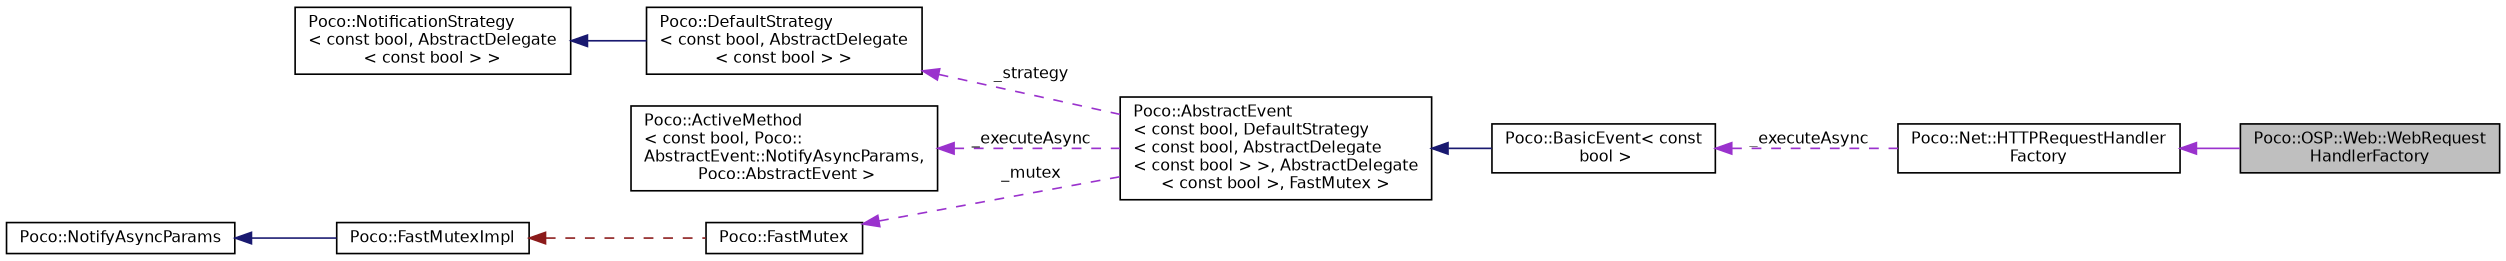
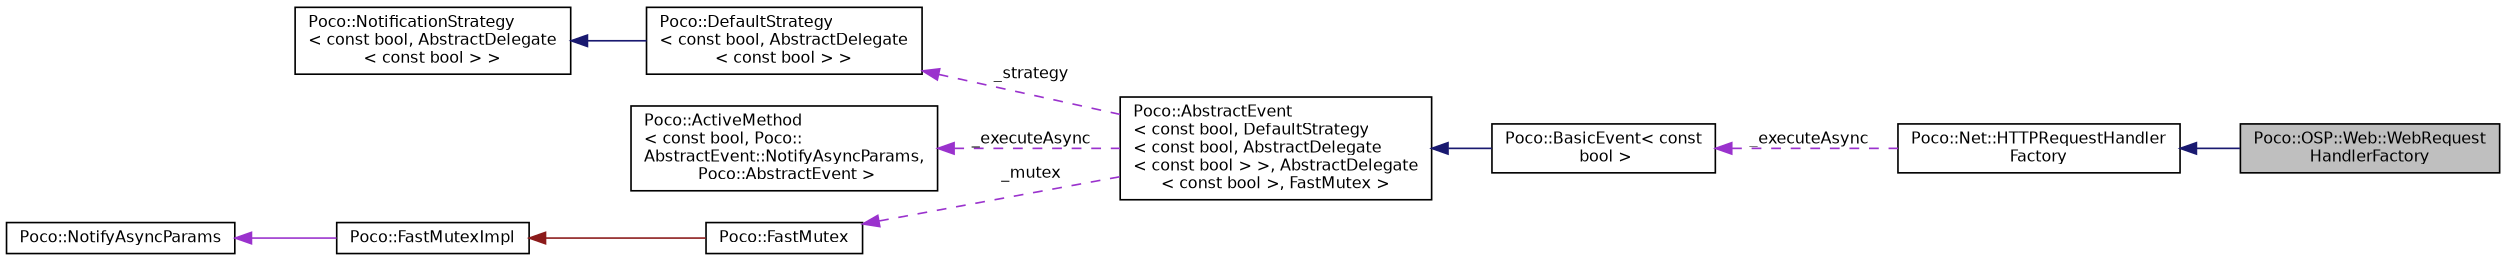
(2218, 148) -> (2218, 148)
(294, 238) -> (294, 238)
(626, 238) -> (626, 238)
